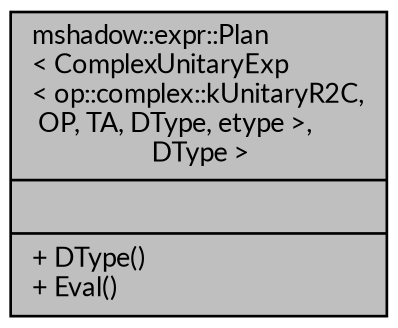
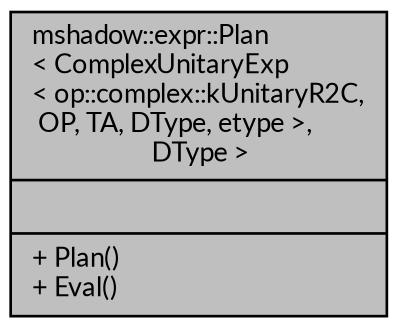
(89, 259) -> (77, 259)
